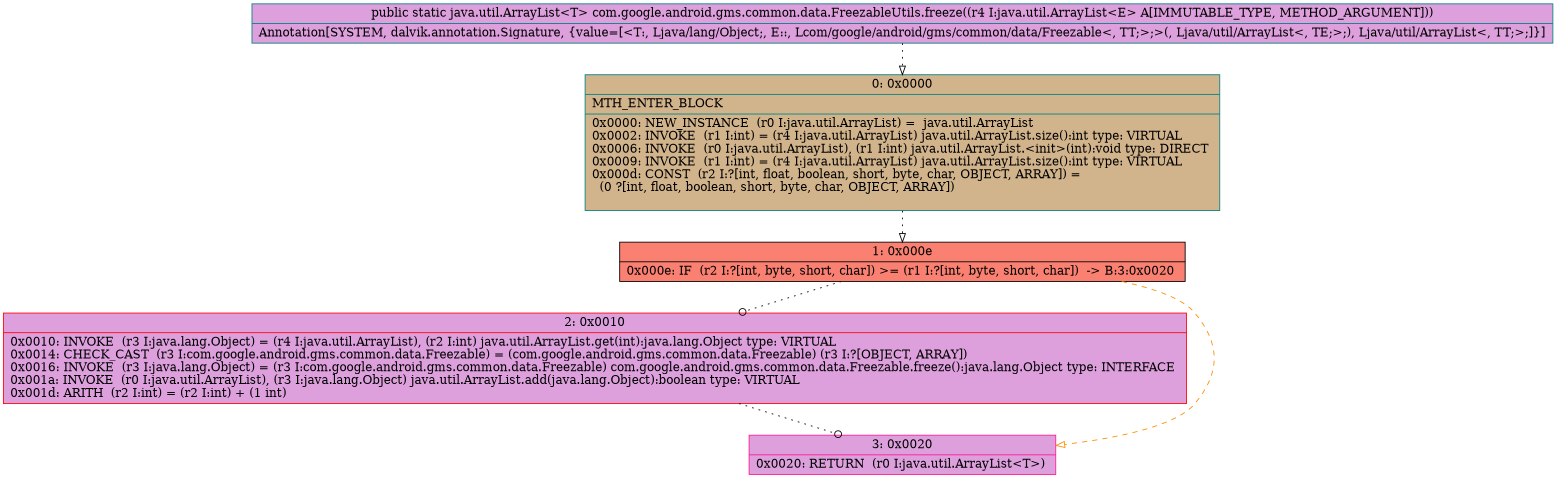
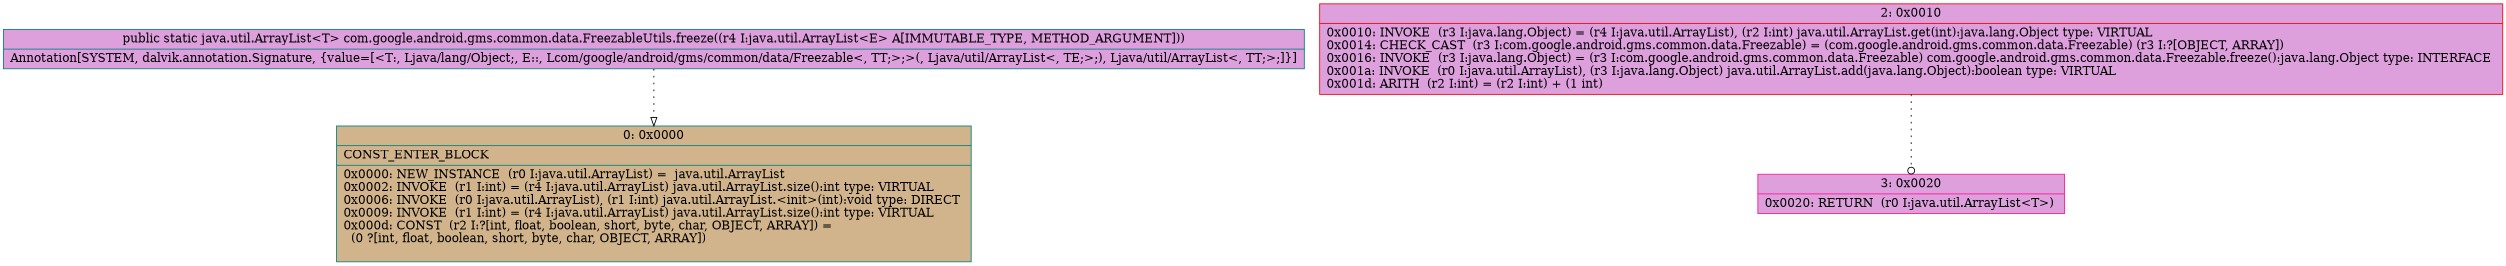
(658, 104) -> (416, 155)
(902, 262) -> none
